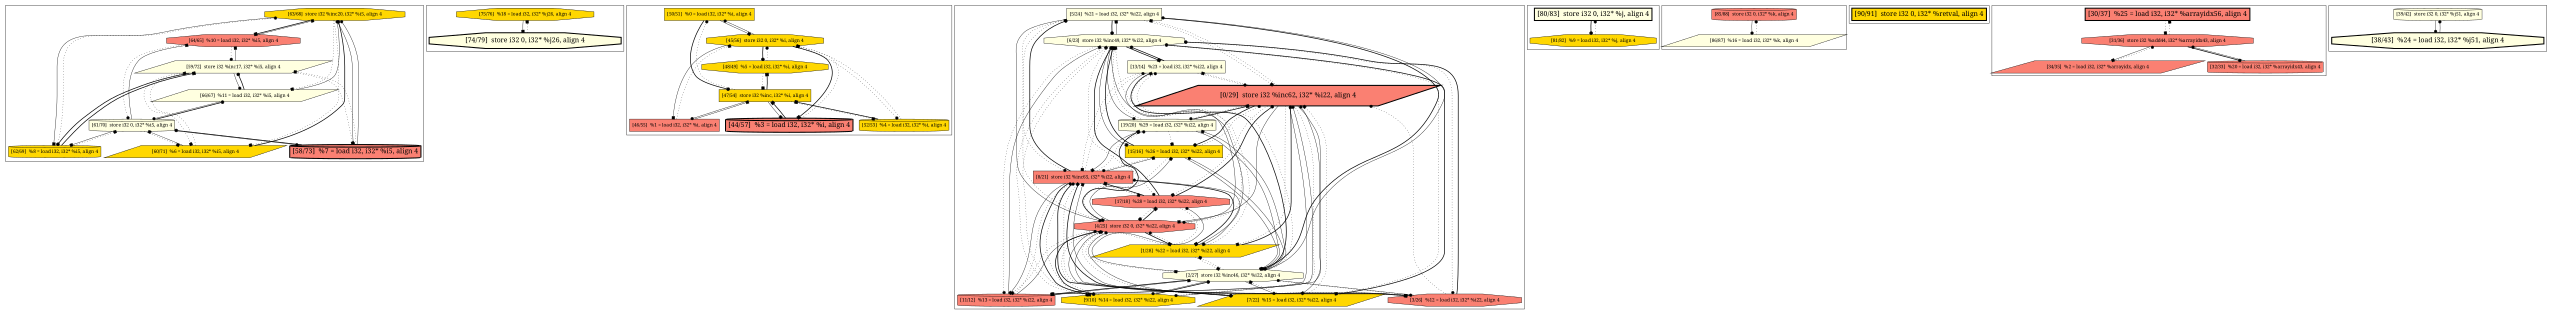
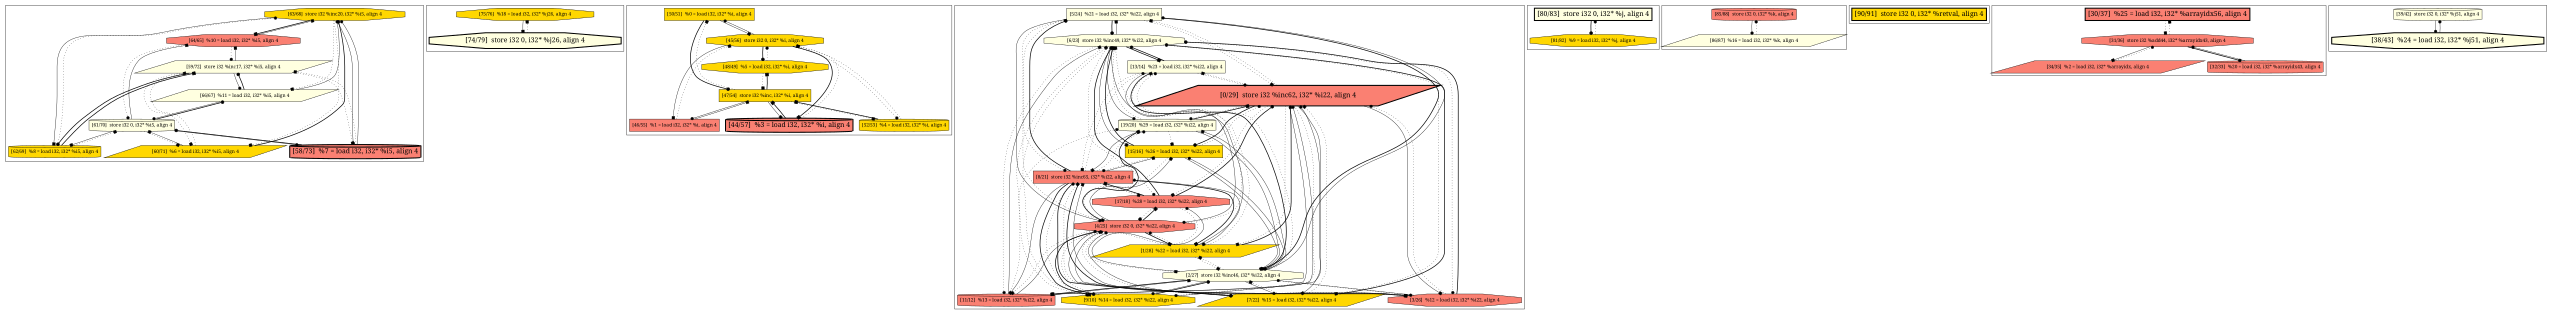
(698, 69) -> (698, 69)
(1256, 187) -> (1407, 195)
(1038, 237) -> (1031, 170)
